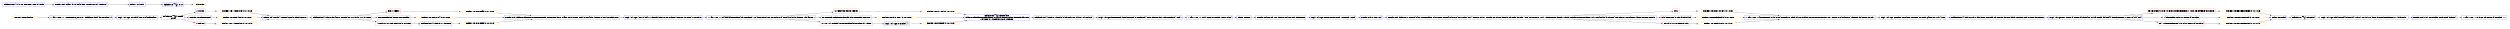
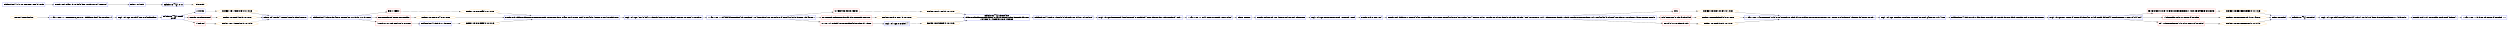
(2243, 17) -> (2243, 17)
